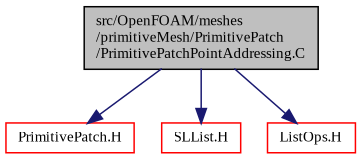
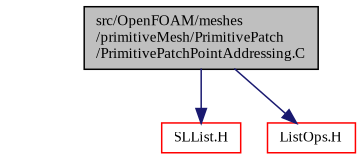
(70, 138) -> none
